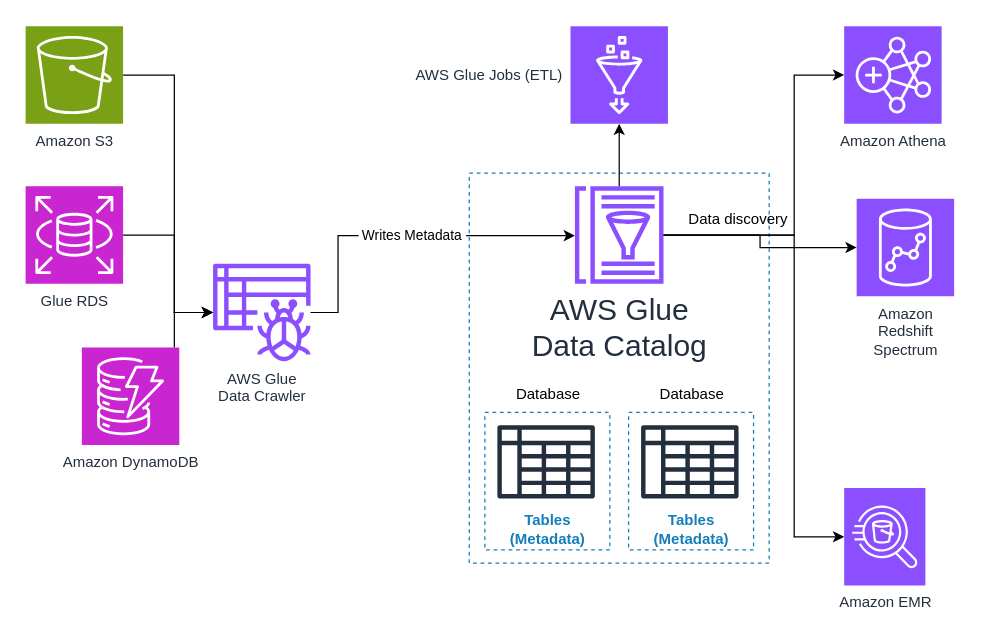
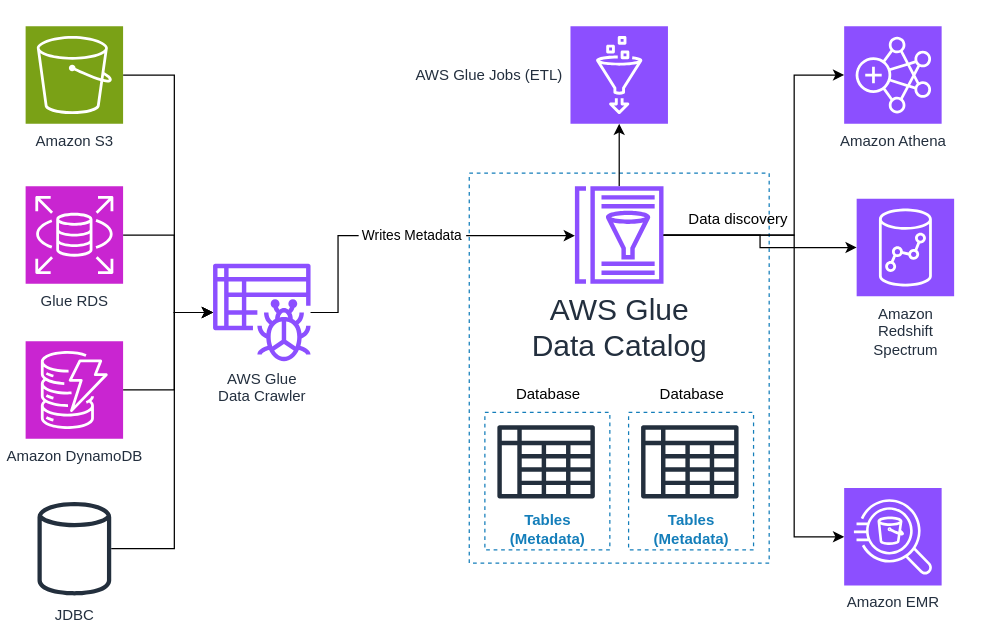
(131, 396) -> (74, 390)
none -> (174, 503)
(885, 537) -> (893, 537)
none -> (74, 549)
